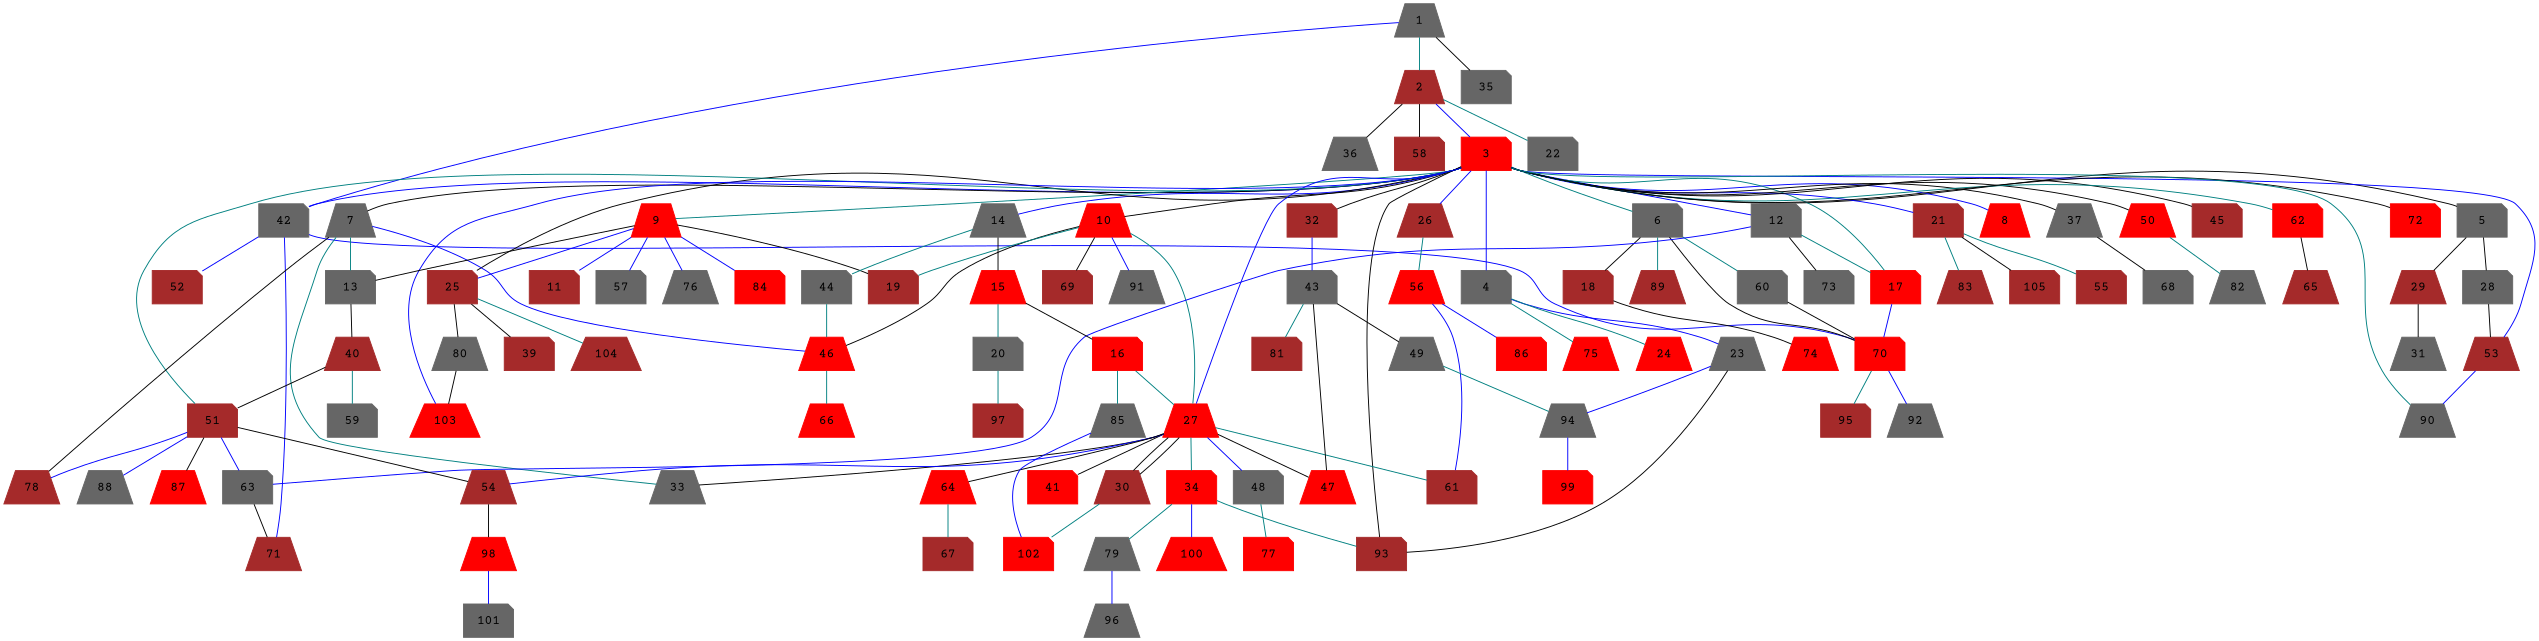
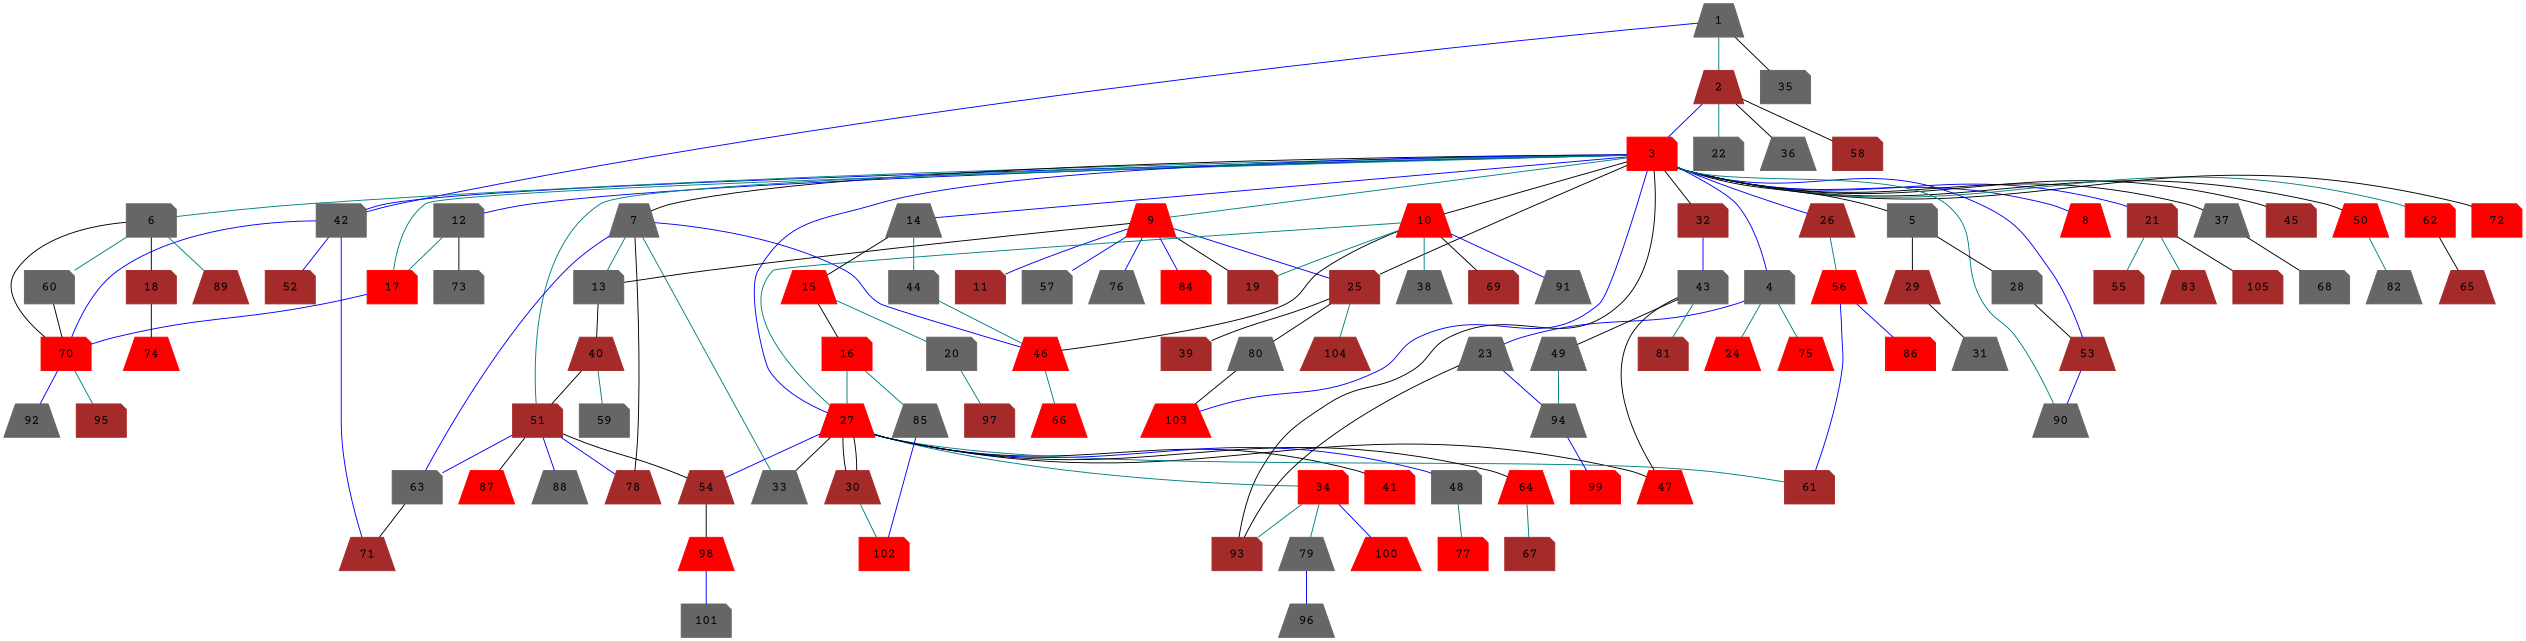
none -> (1424, 287)
(1045, 425) -> (505, 343)
